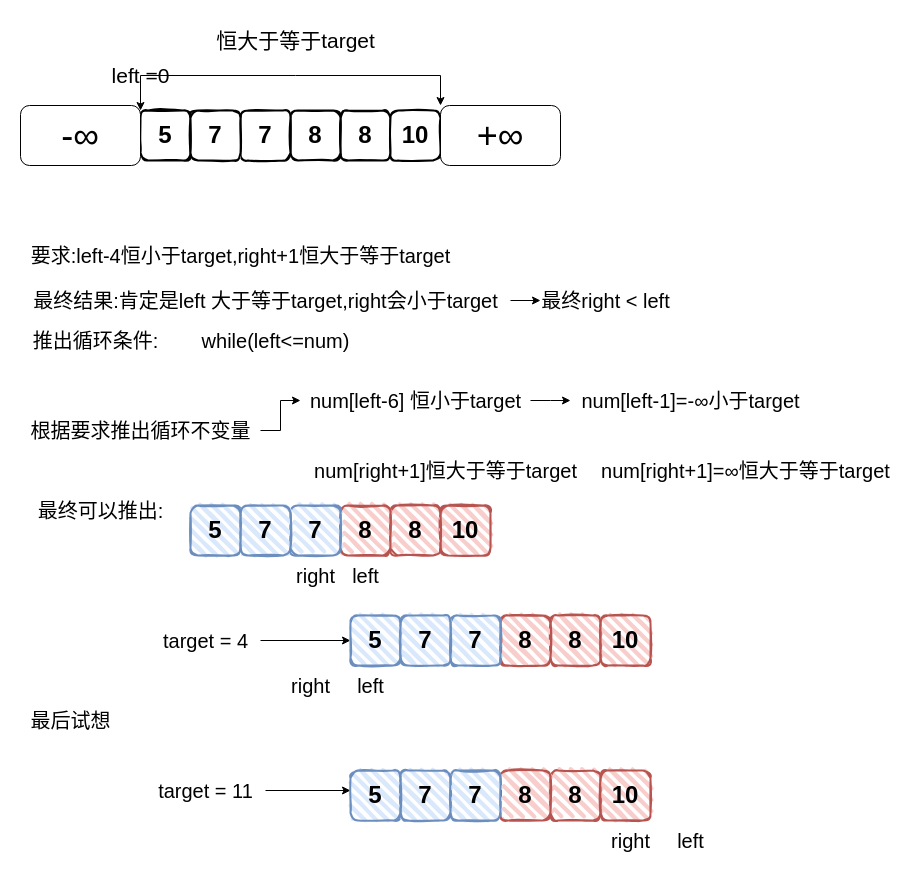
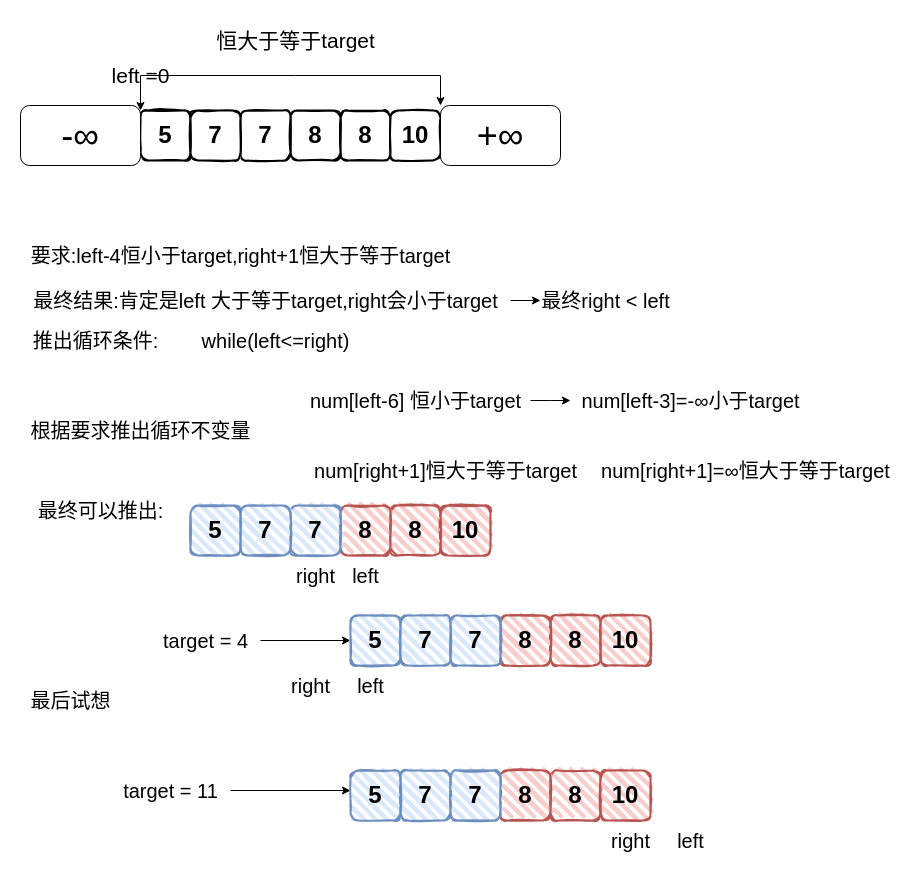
(276, 341) -> (276, 341)
(691, 401) -> (691, 401)
(281, 420) -> none
(71, 721) -> (71, 701)
(206, 791) -> (171, 791)
